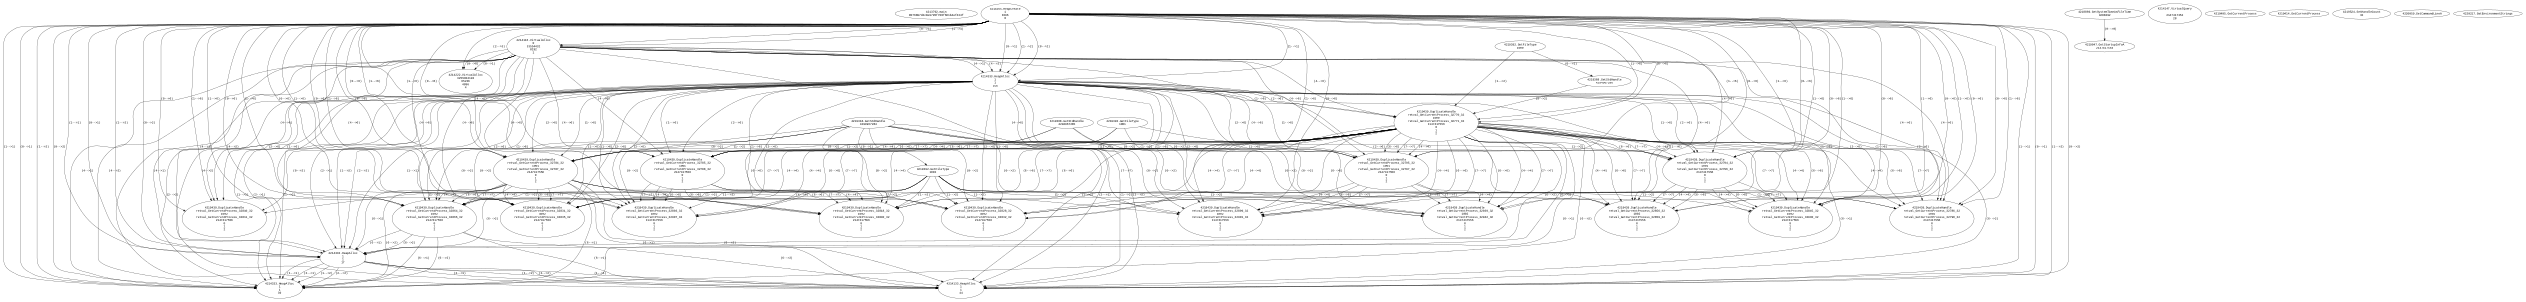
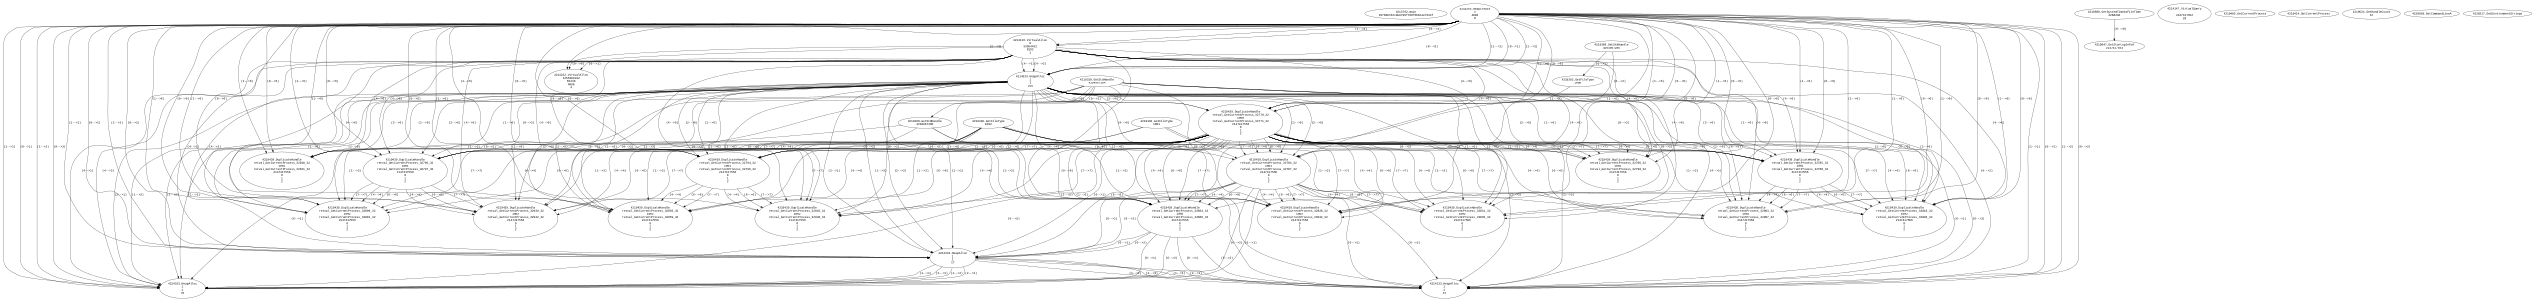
(1561, 63) -> (1595, 64)
(884, 152) -> (1016, 103)
